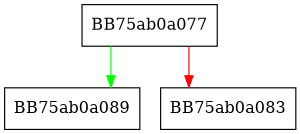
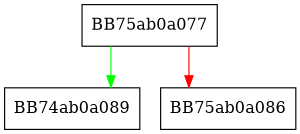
(72, 109) -> (72, 109)
(228, 109) -> (228, 109)
